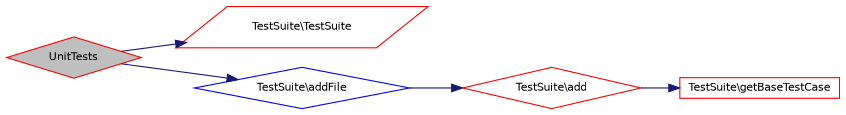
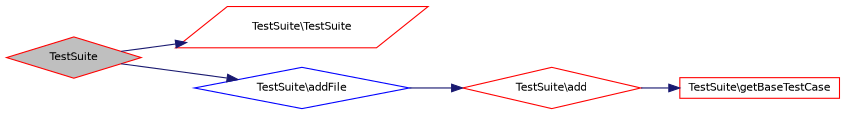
(74, 58) -> (74, 58)
